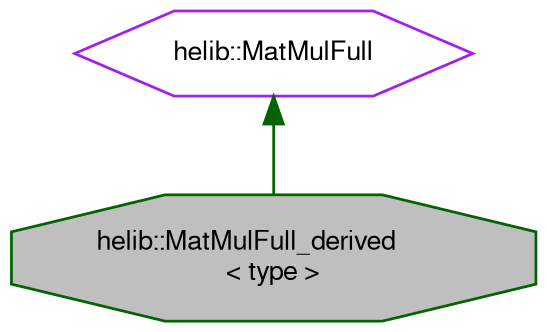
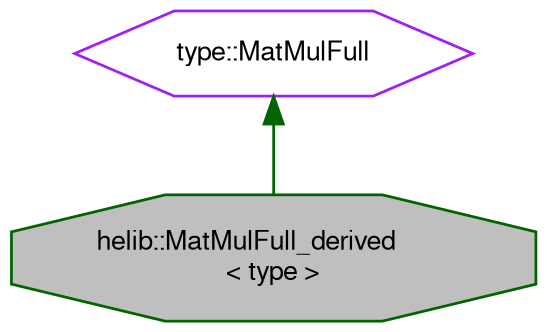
(274, 54) -> (274, 54)
